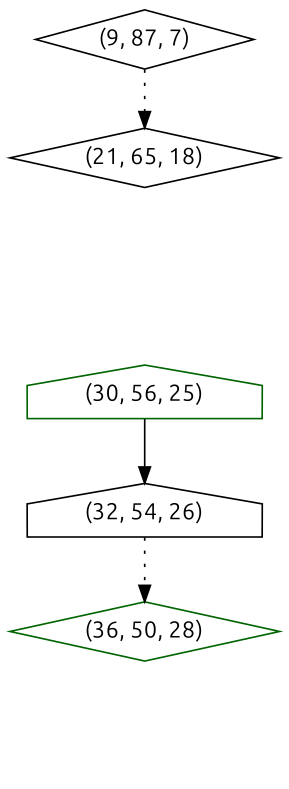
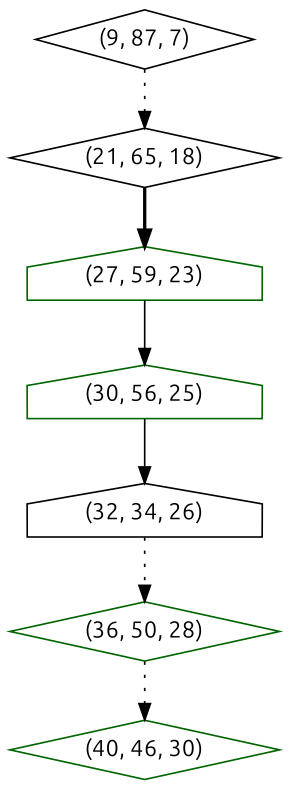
none -> (145, 276)
(145, 513) -> (145, 513)
none -> (145, 750)
